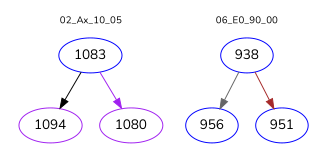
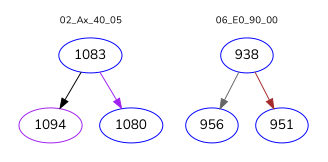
(91, 21) -> (91, 21)
(131, 125) -> (131, 125)
